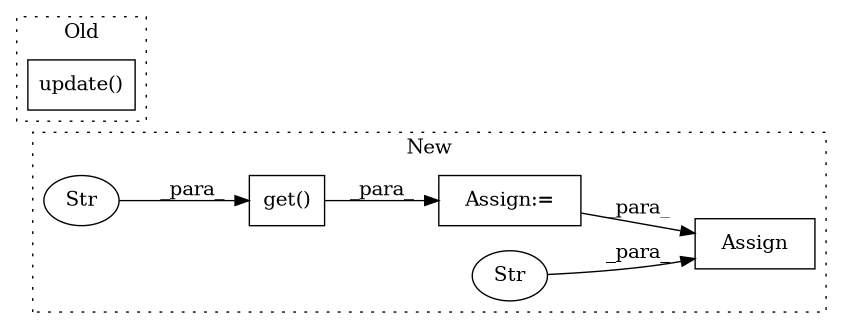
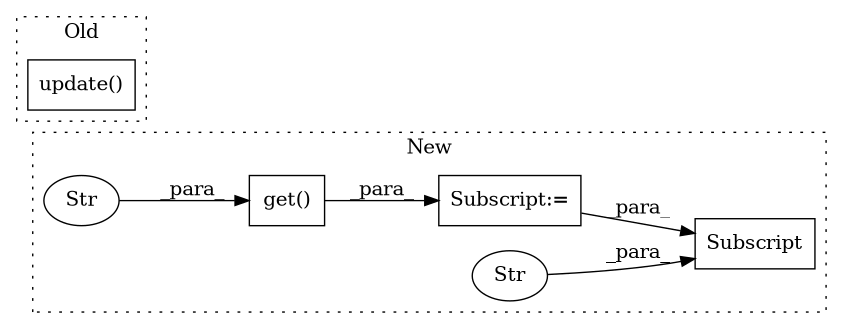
(510, 201) -> (510, 201)
(755, 244) -> (755, 244)
